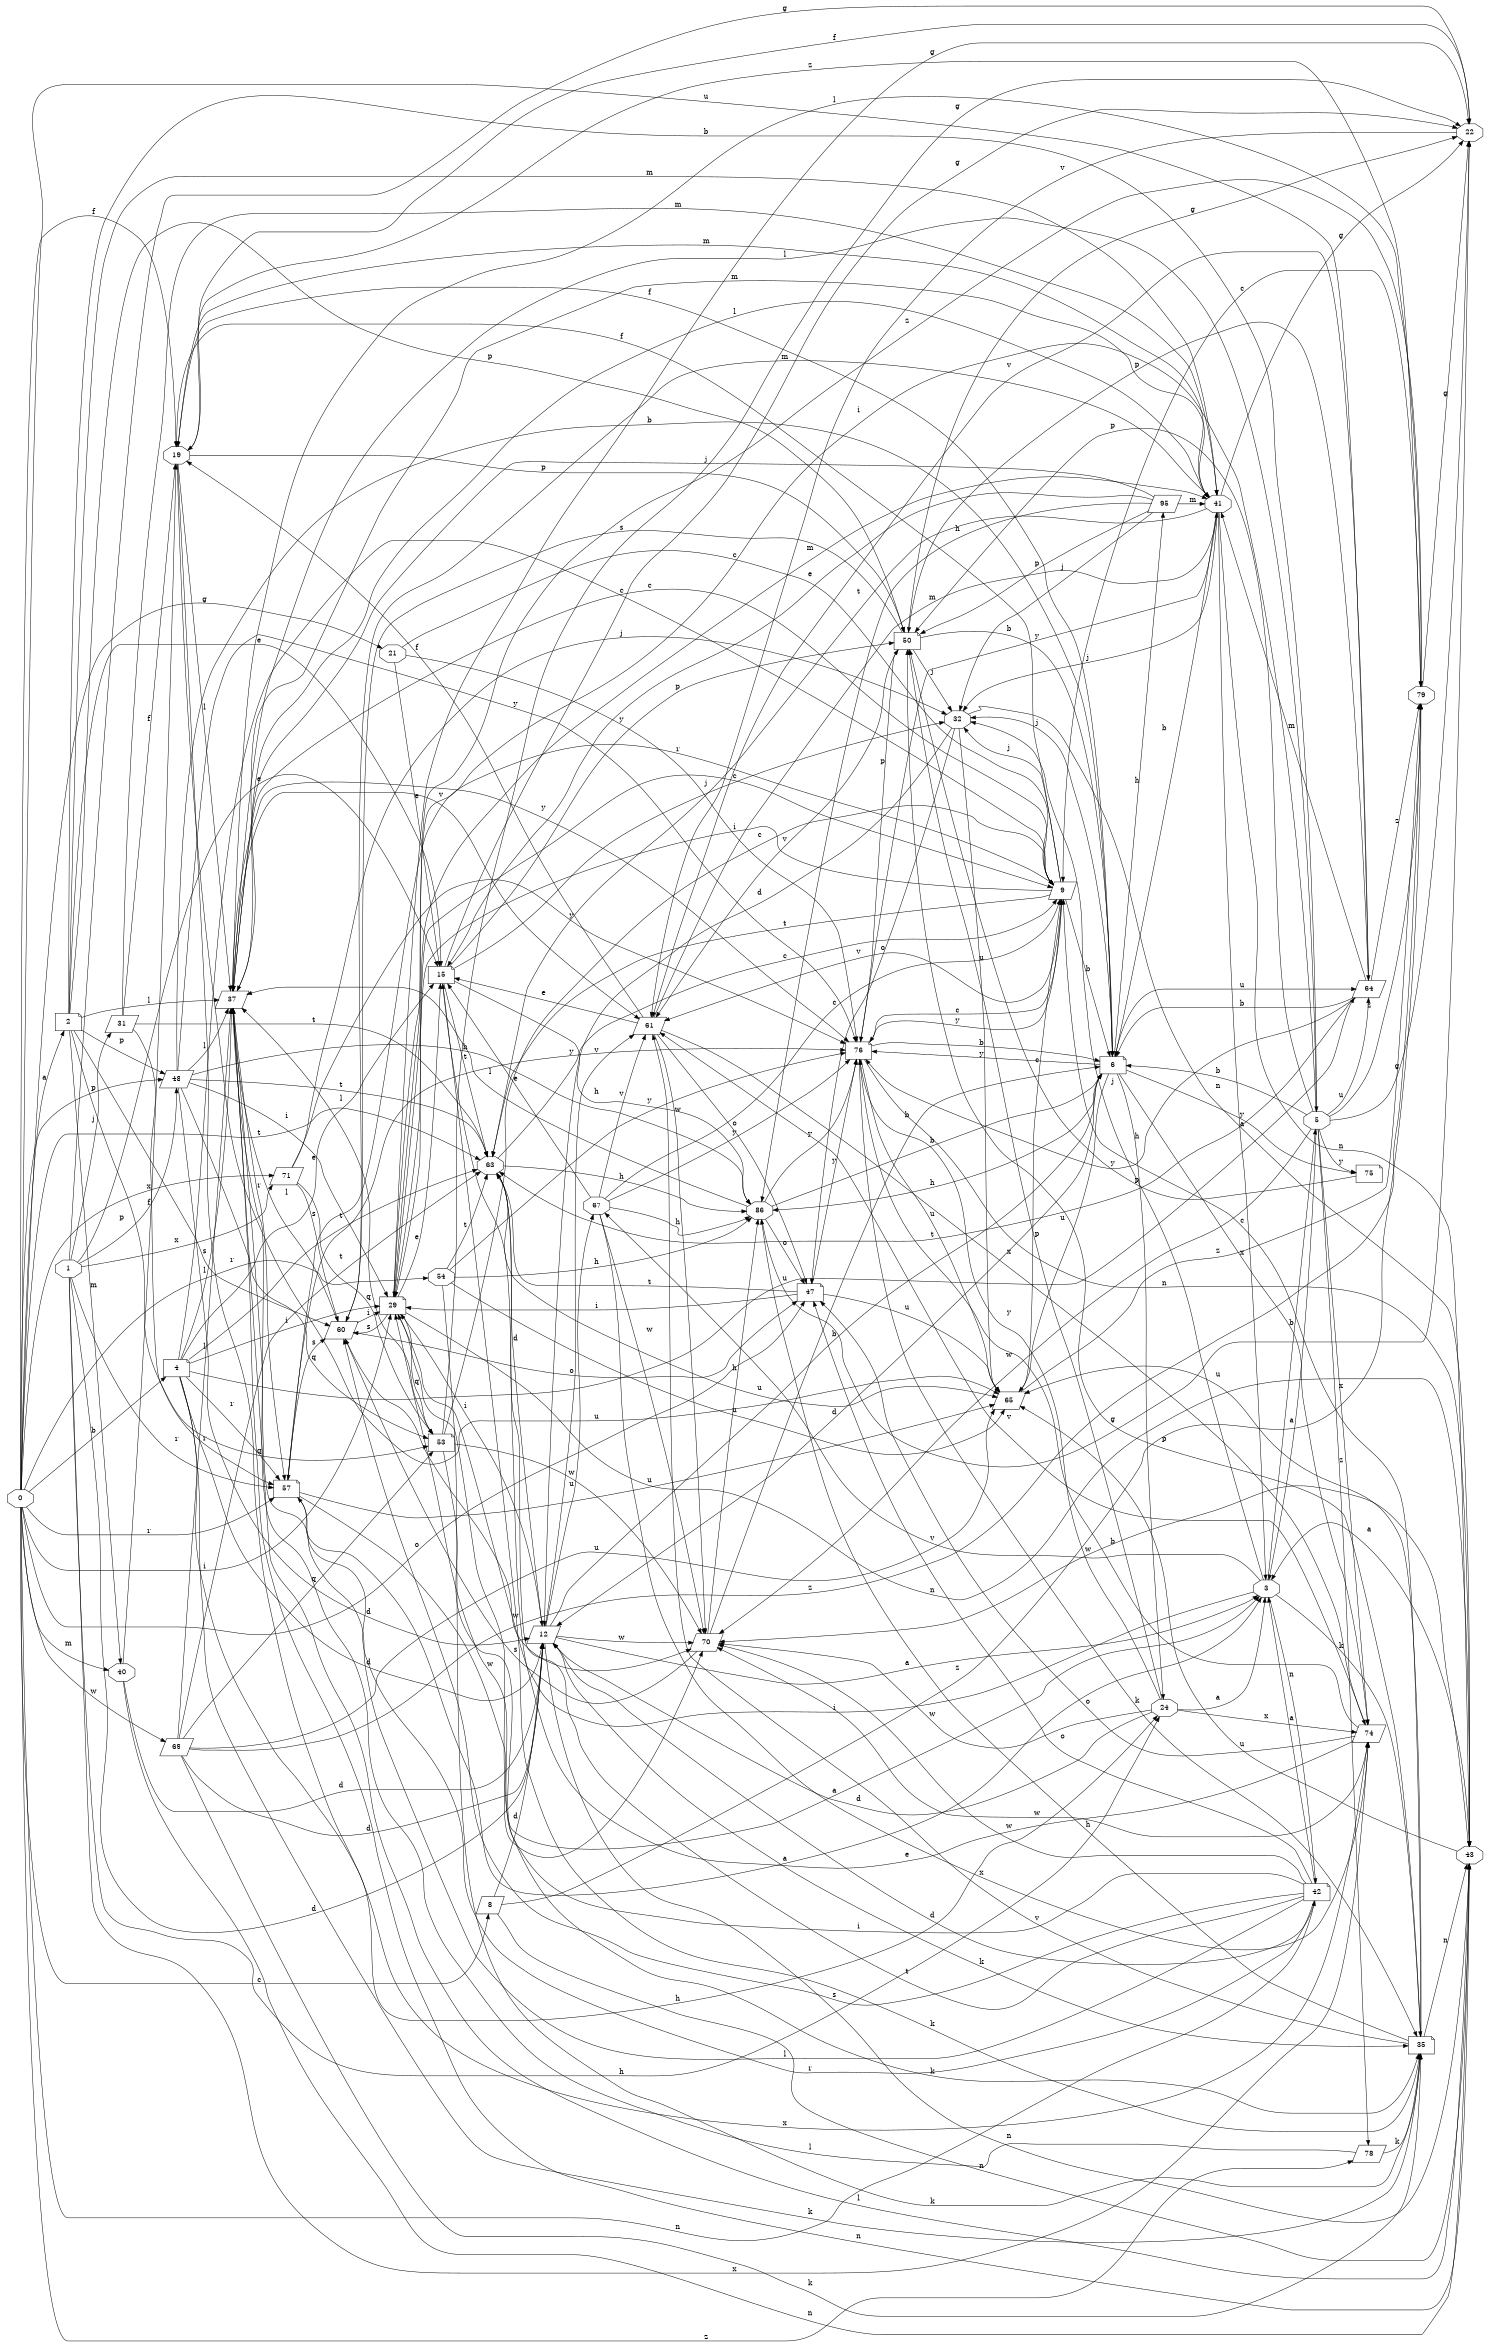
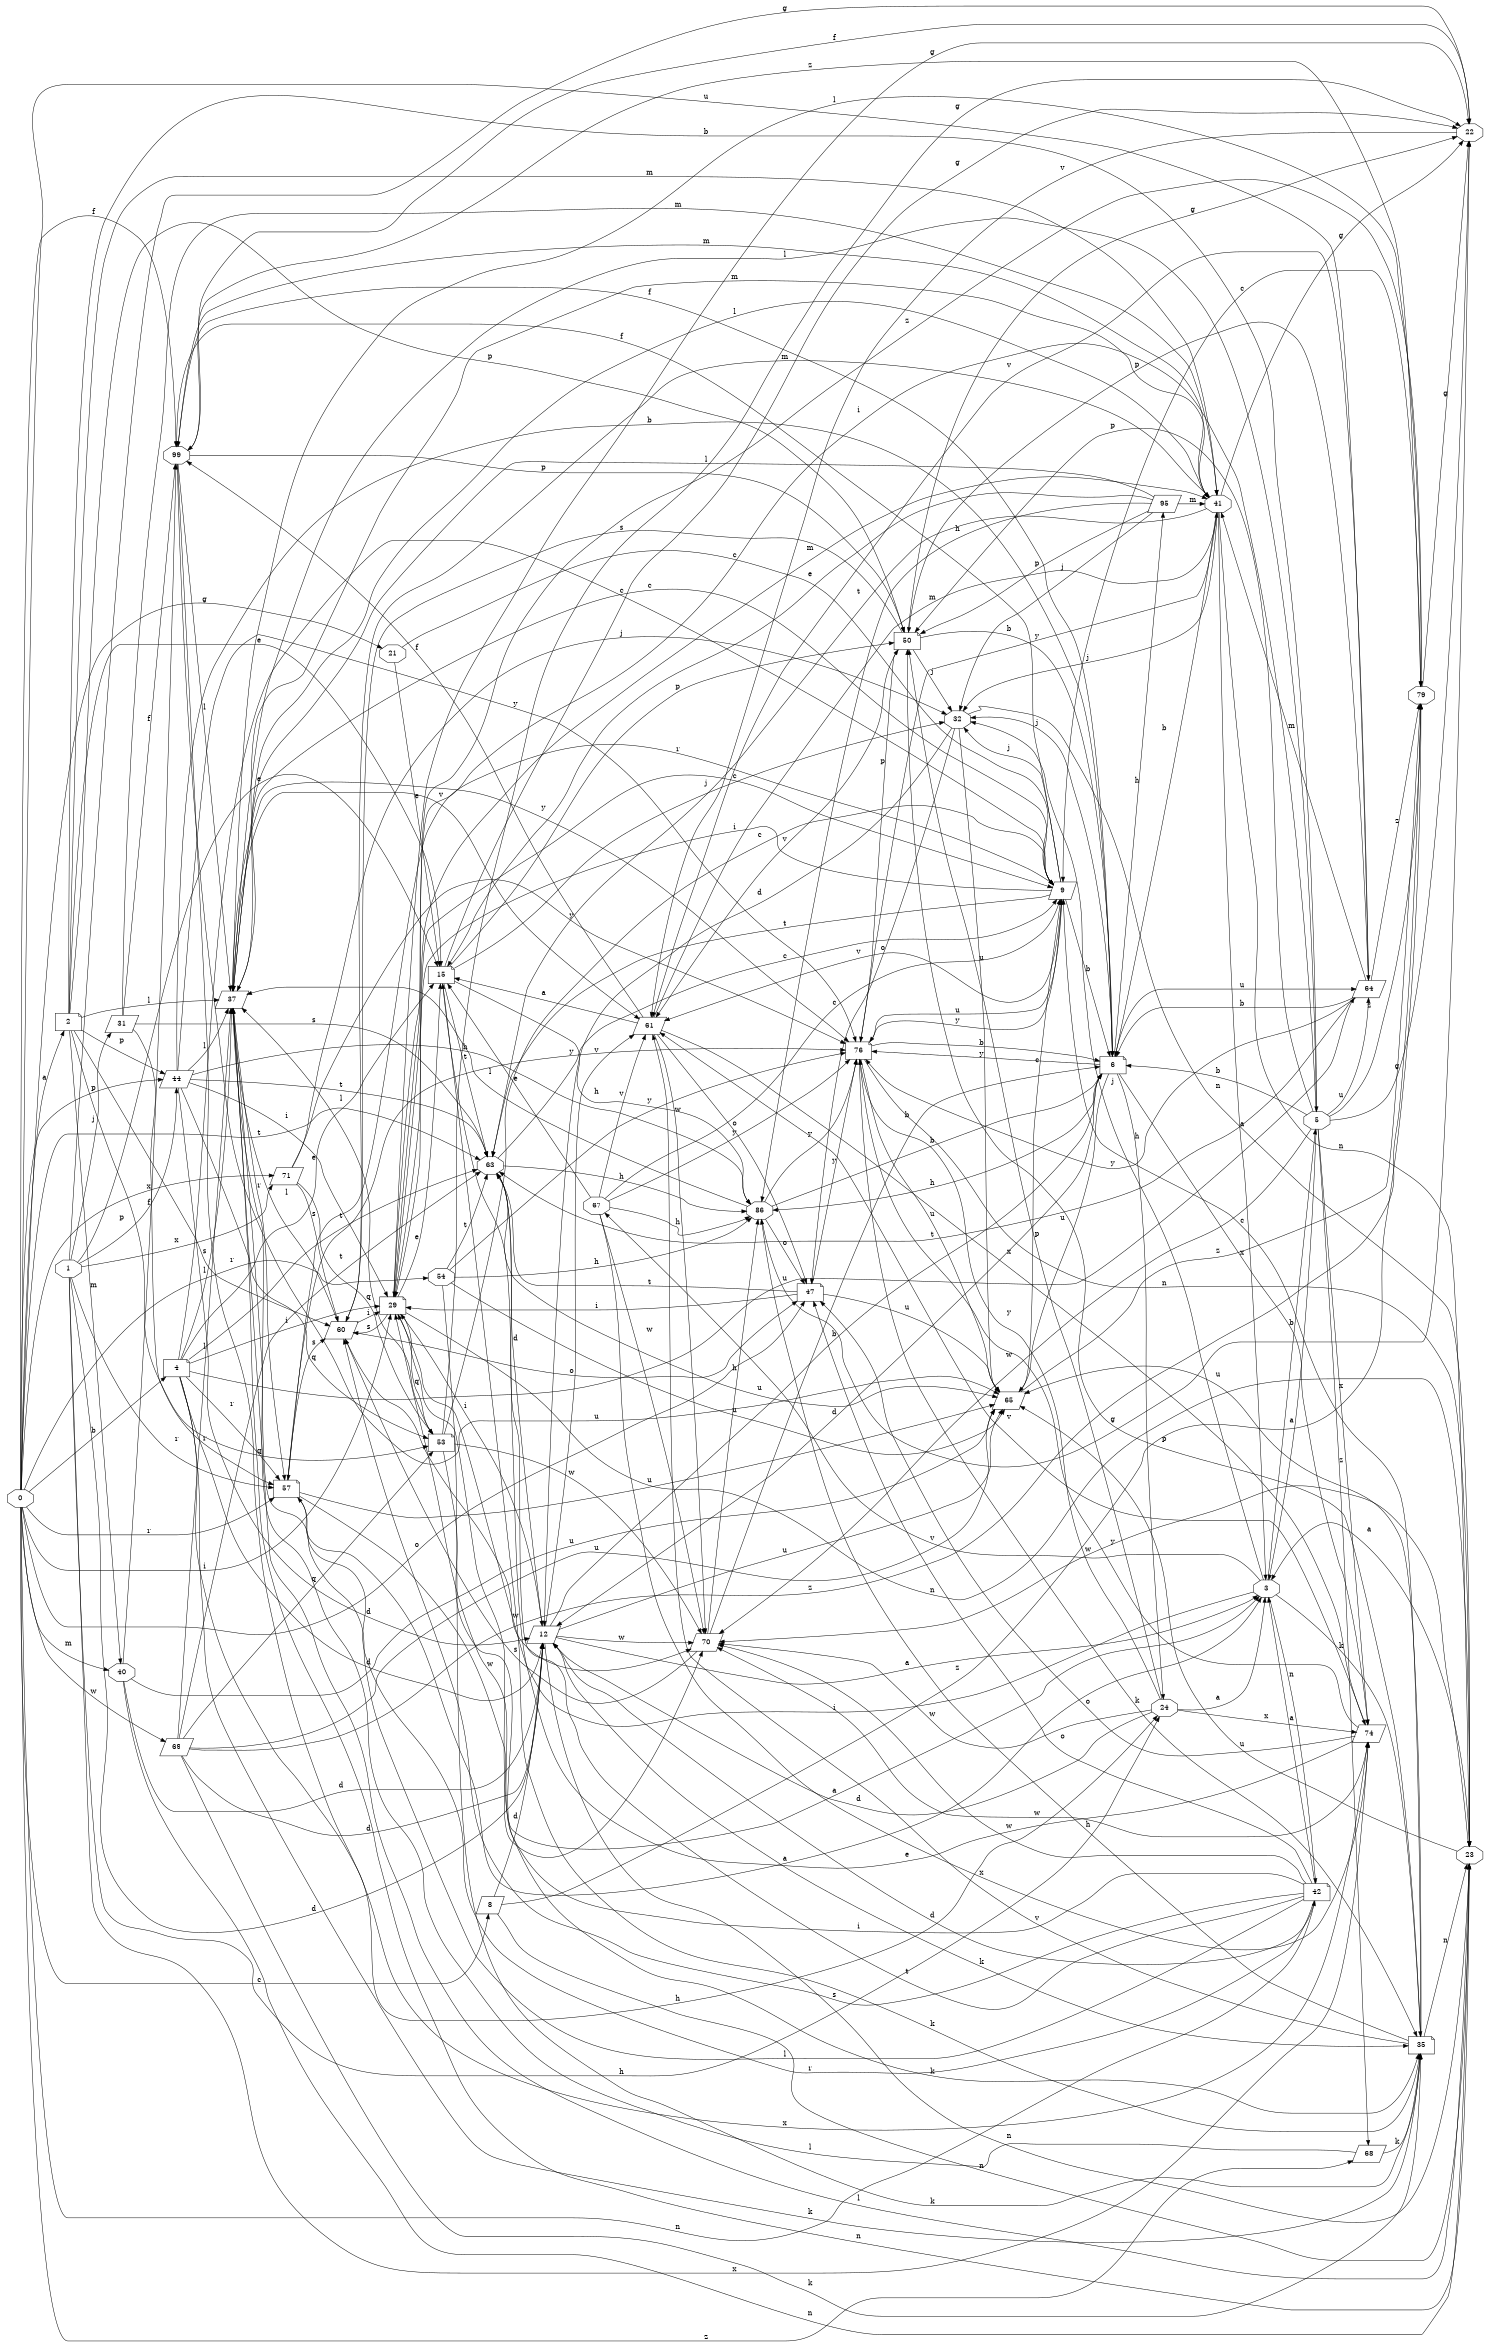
(177, 455) -> (177, 455)
(706, 460) -> (706, 460)
(693, 780) -> none
(544, 993) -> (544, 993)
(958, 1011) -> (958, 1011)
(314, 1020) -> (314, 1020)
(177, 1079) -> (177, 1079)
(1369, 1174) -> none
(580, 1434) -> (808, 1549)
(1113, 1542) -> (1113, 1542)
none -> (577, 1544)
(1470, 1855) -> (1470, 1855)
(1369, 2154) -> (1369, 2154)
